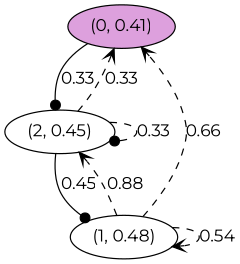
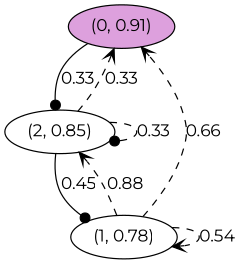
(122, 27) -> (122, 27)
(60, 132) -> (60, 132)
(124, 237) -> (124, 237)
